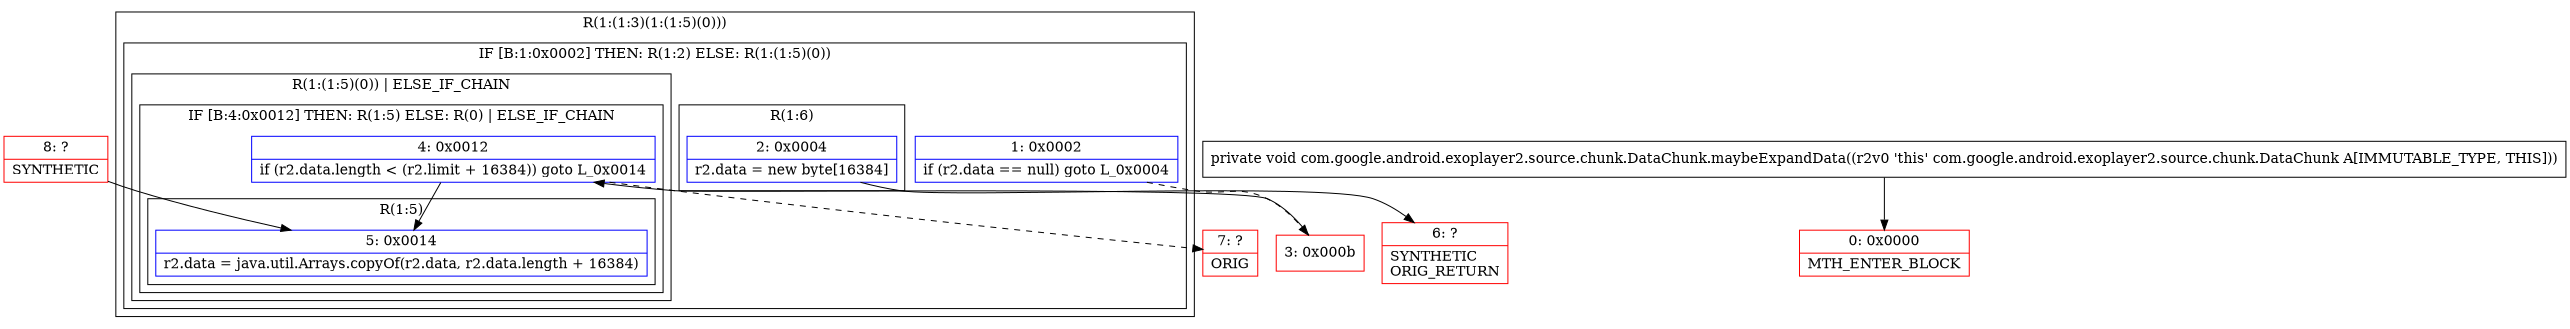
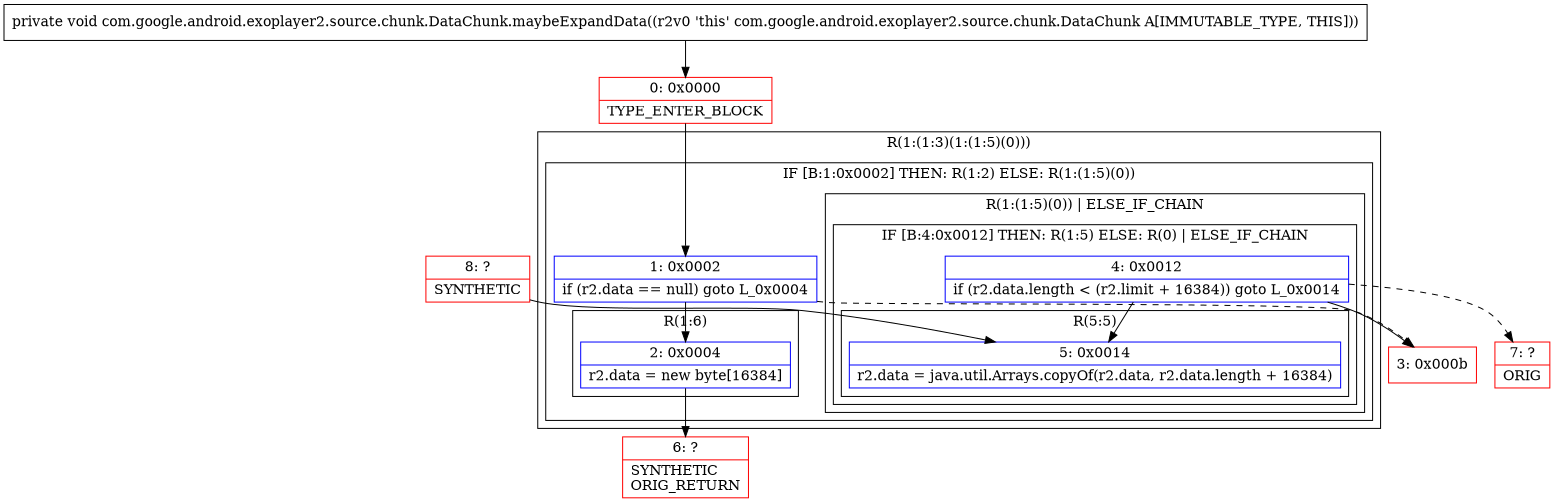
none -> (686, 185)
(964, 191) -> (1368, 318)
(401, 210) -> (1095, 322)
(1884, 264) -> (686, 111)
none -> (686, 317)
